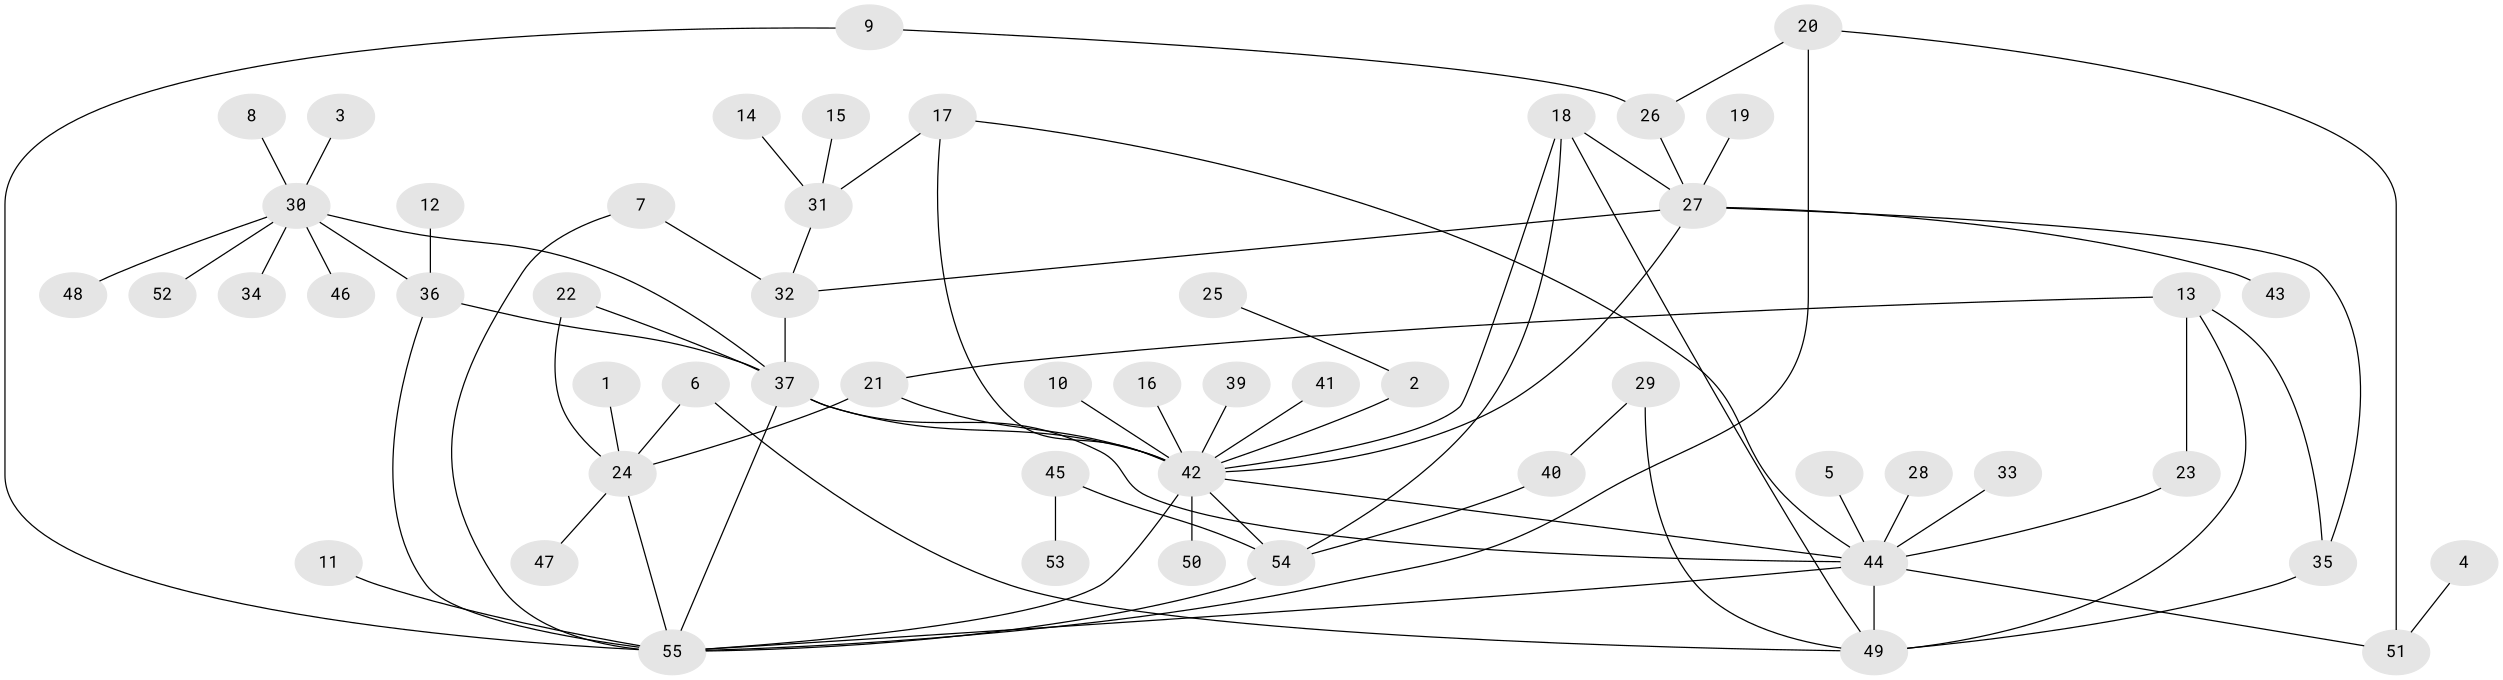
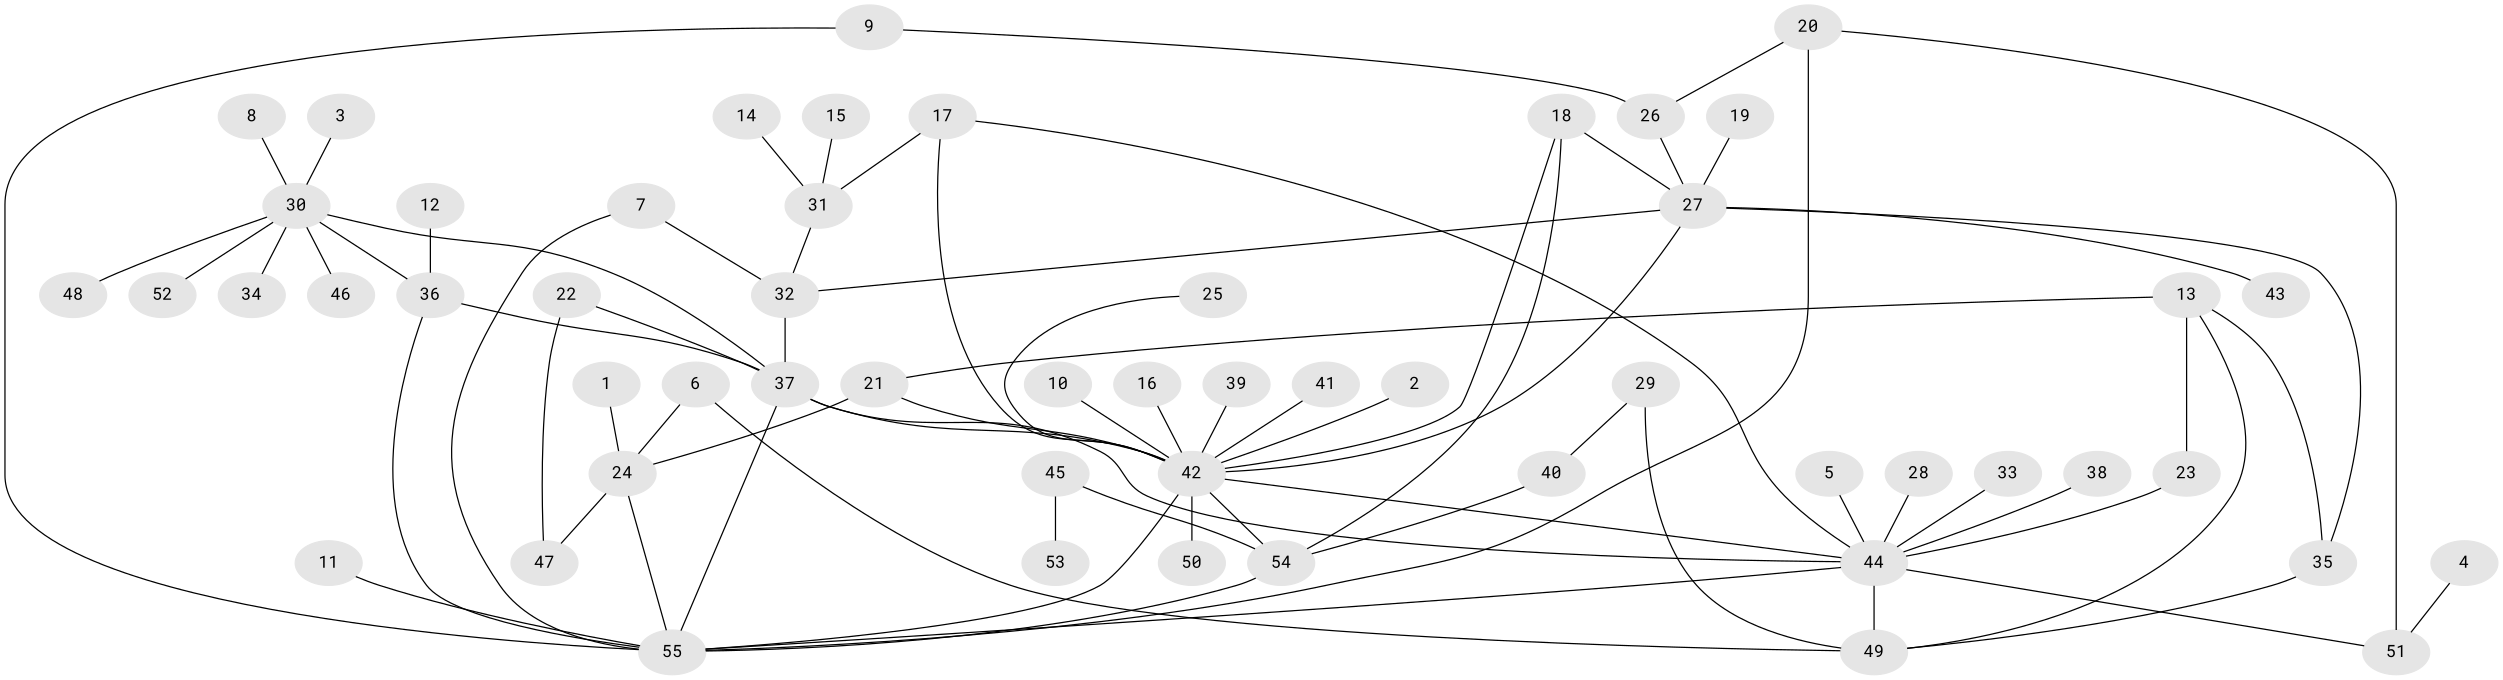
(1326, 343) -> (1006, 375)
(1690, 350) -> none
(558, 394) -> (544, 428)
none -> (2097, 474)
